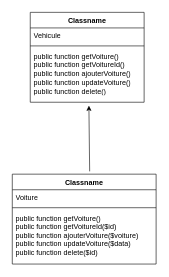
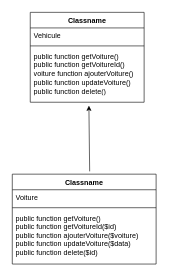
(88, 87) -> (88, 87)
